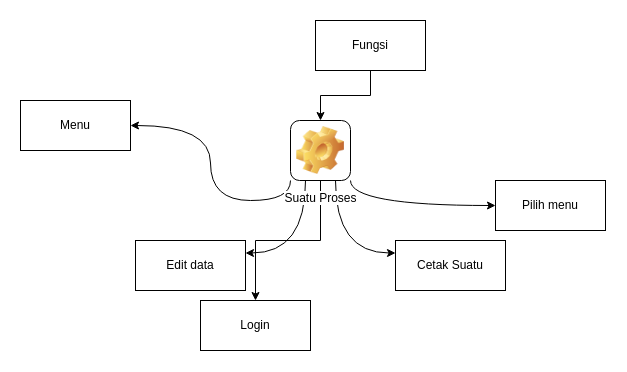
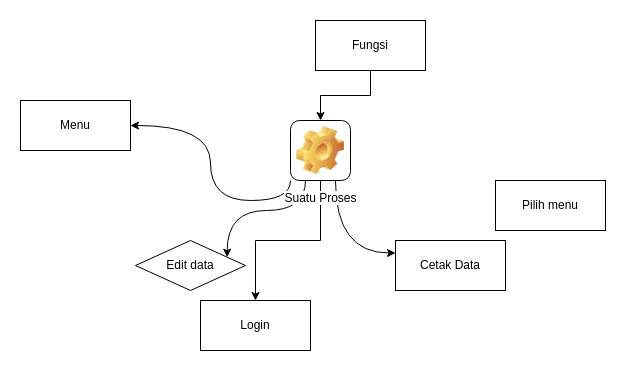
(417, 203) -> none
(191, 266) -> (191, 266)
(451, 266) -> (451, 266)
